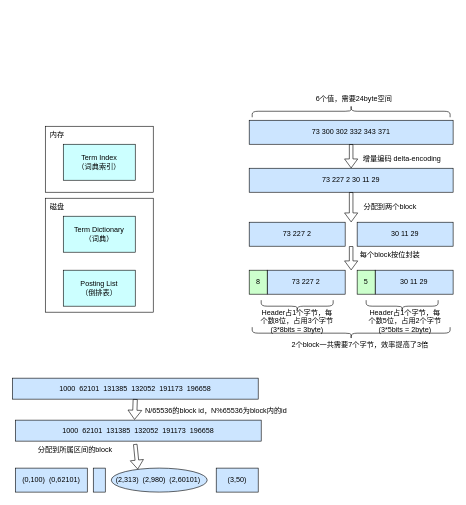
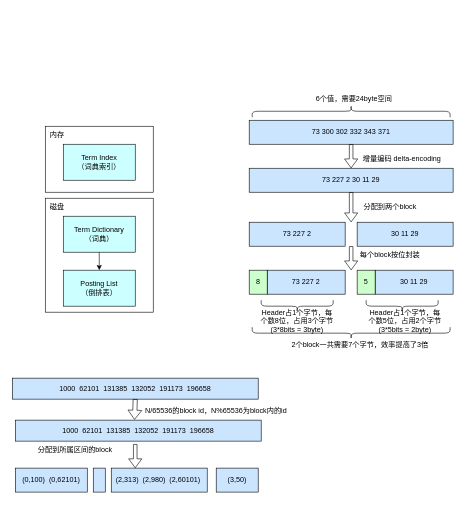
none -> (99, 264)
(159, 480) -> (159, 480)
